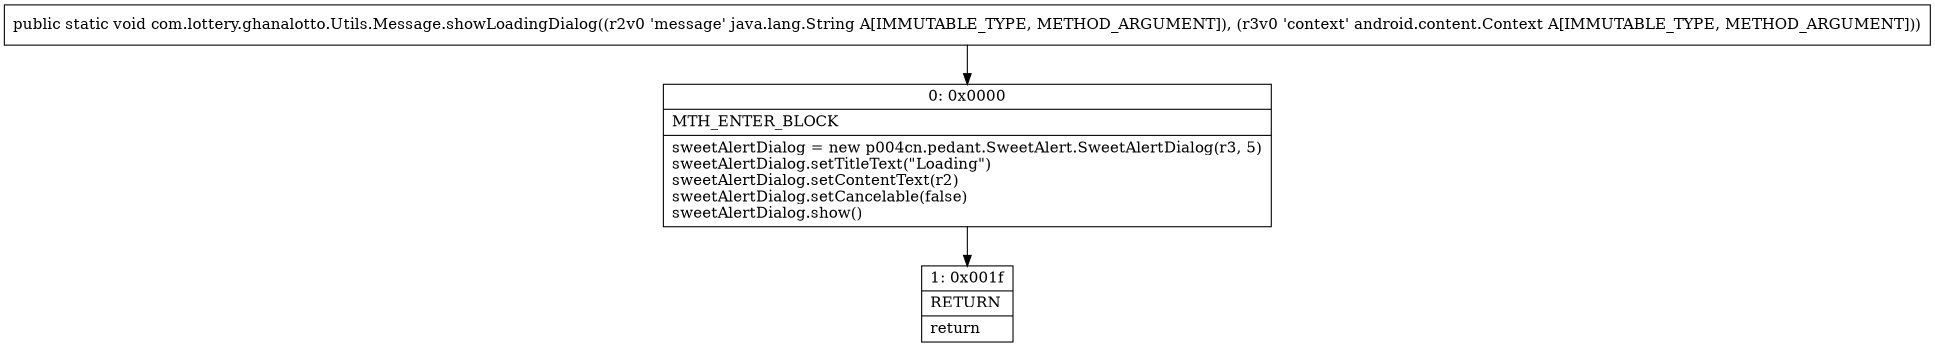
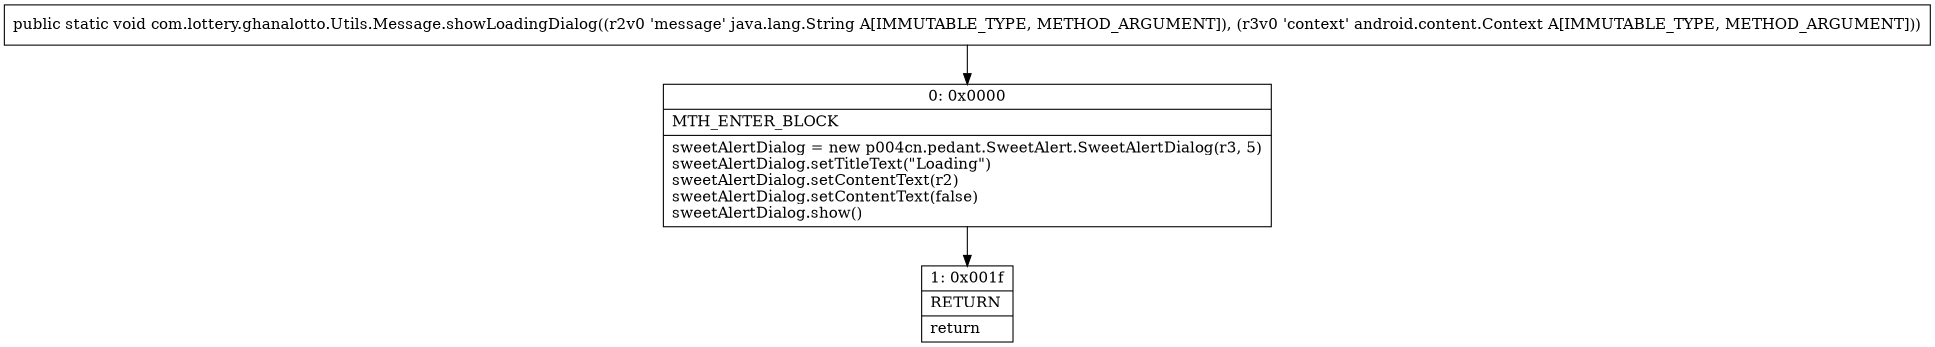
(820, 197) -> (825, 197)
